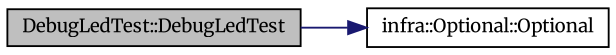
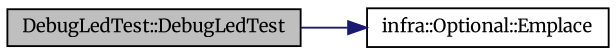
(488, 28) -> (488, 28)
